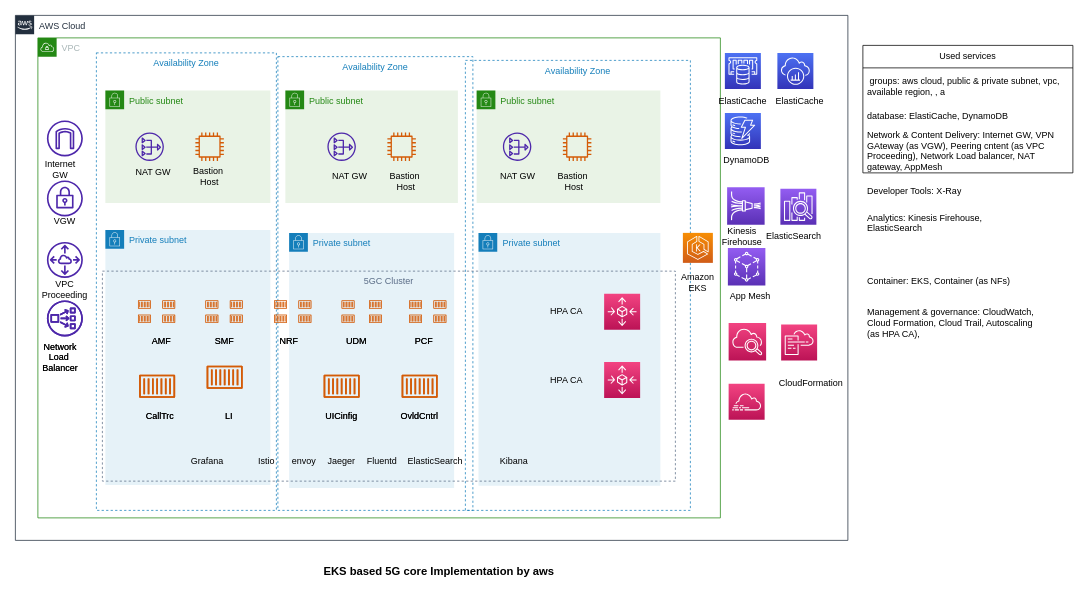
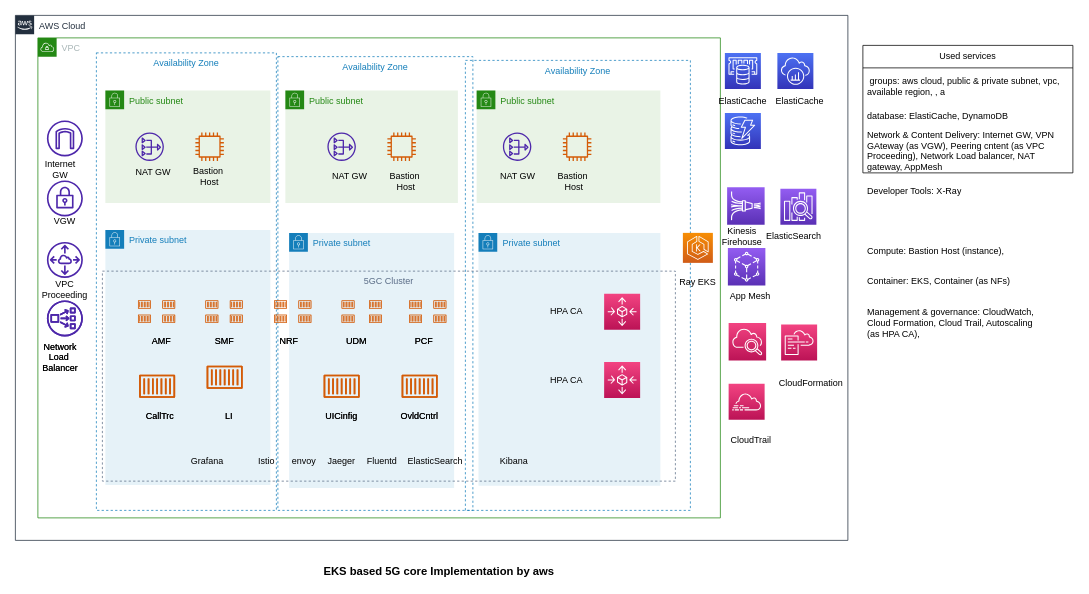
(747, 160) -> none
(949, 222) -> none
none -> (953, 252)
(698, 282) -> (698, 282)
none -> (751, 440)
